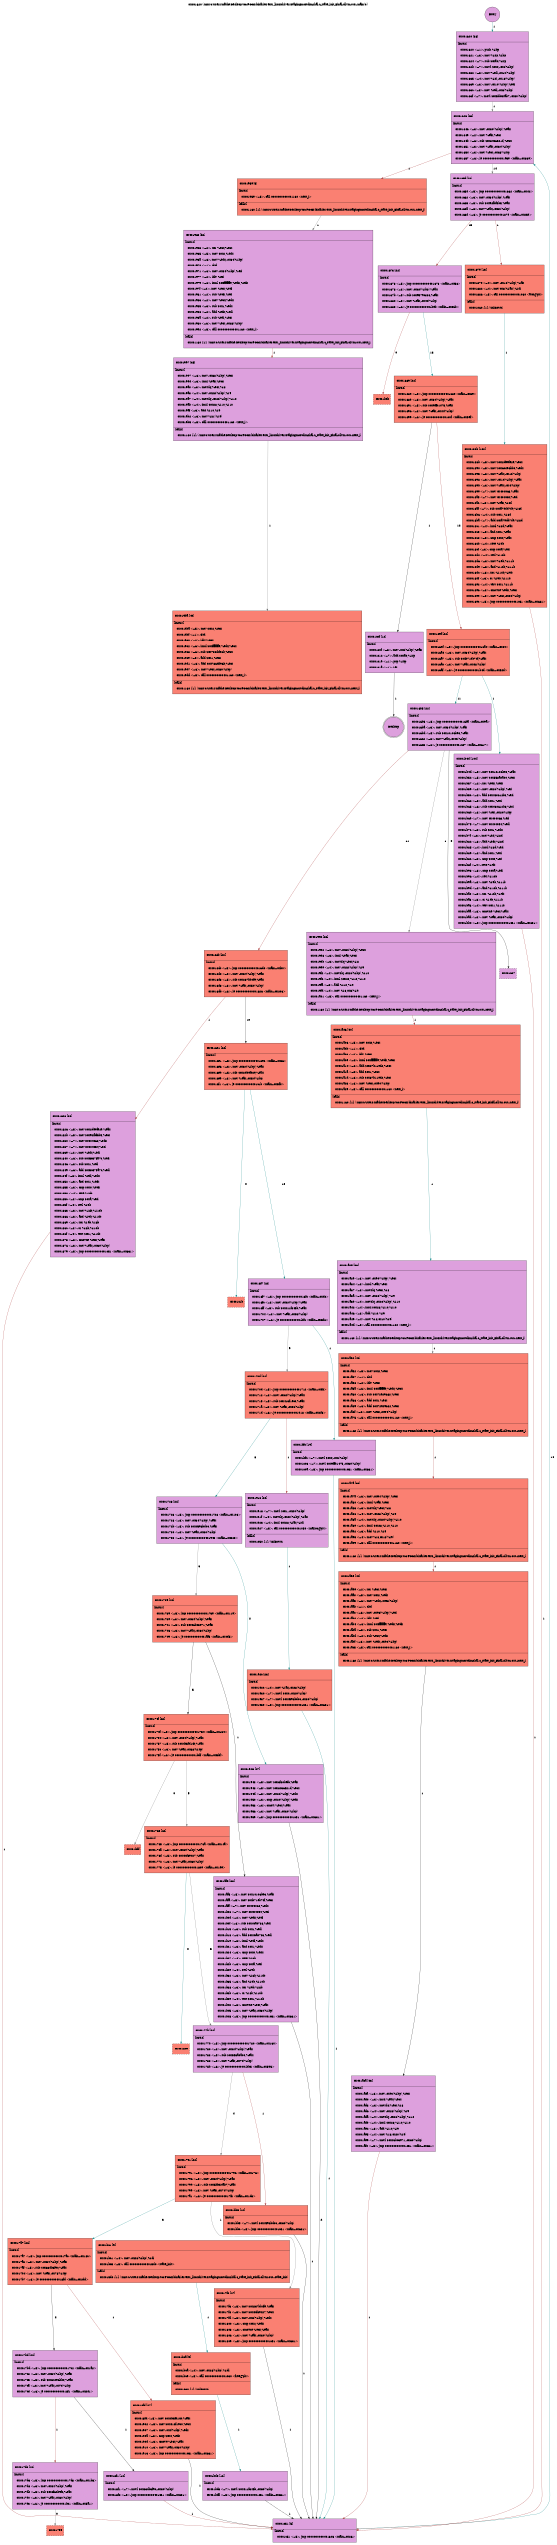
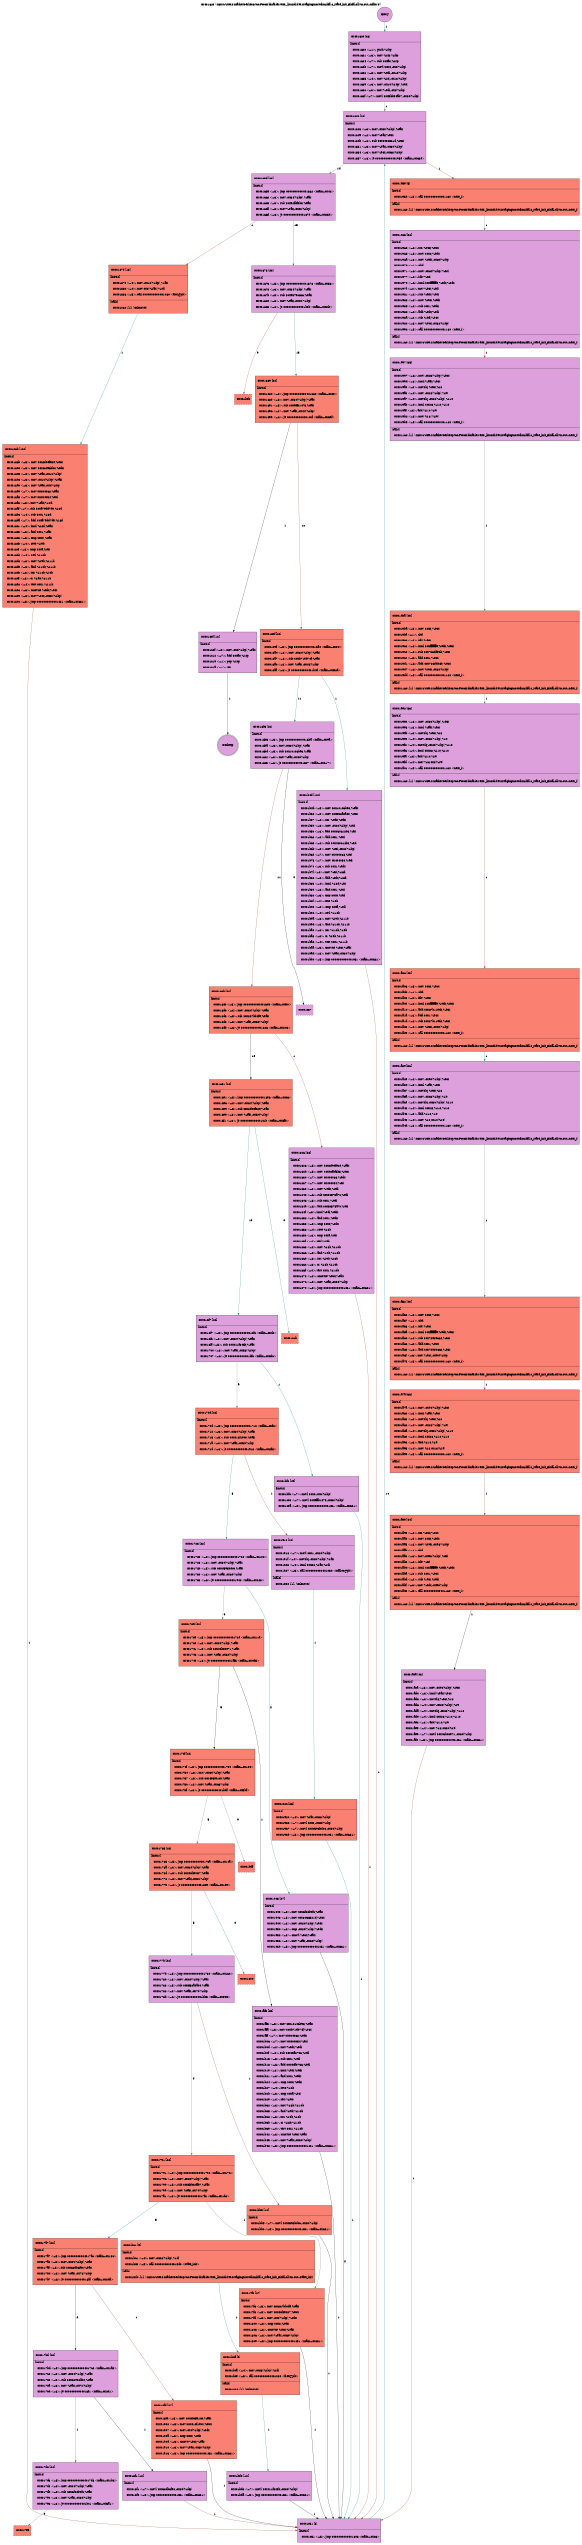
(426, 840) -> (485, 698)
